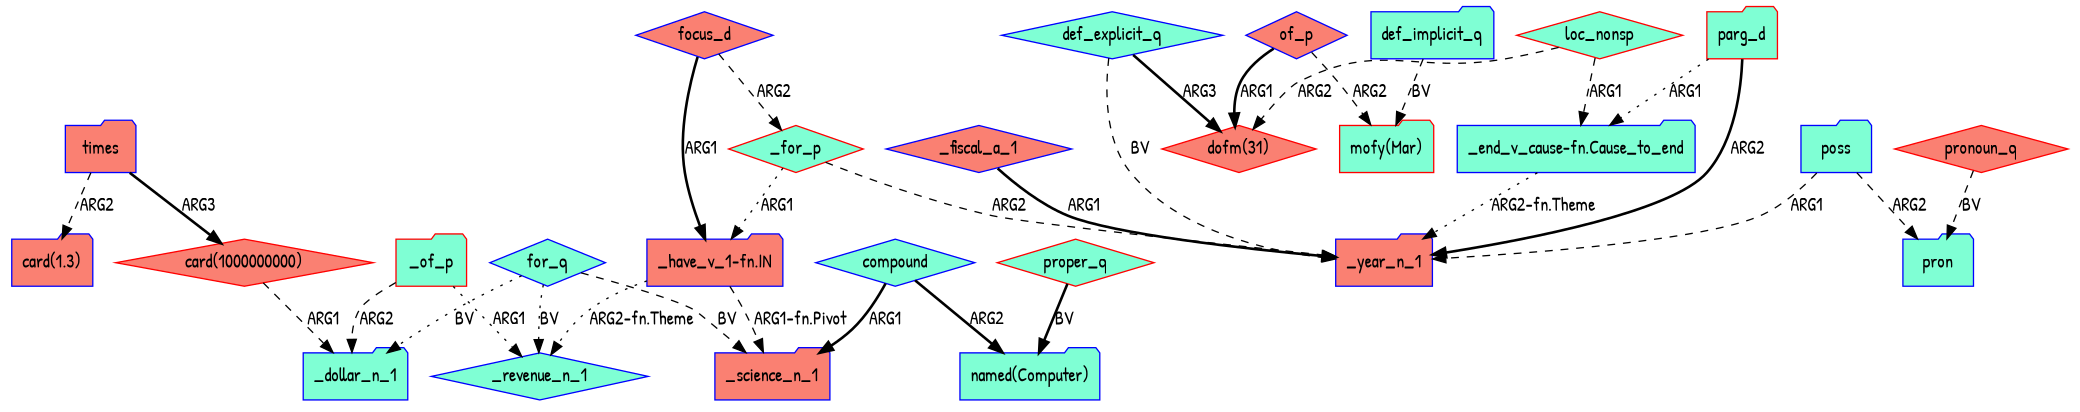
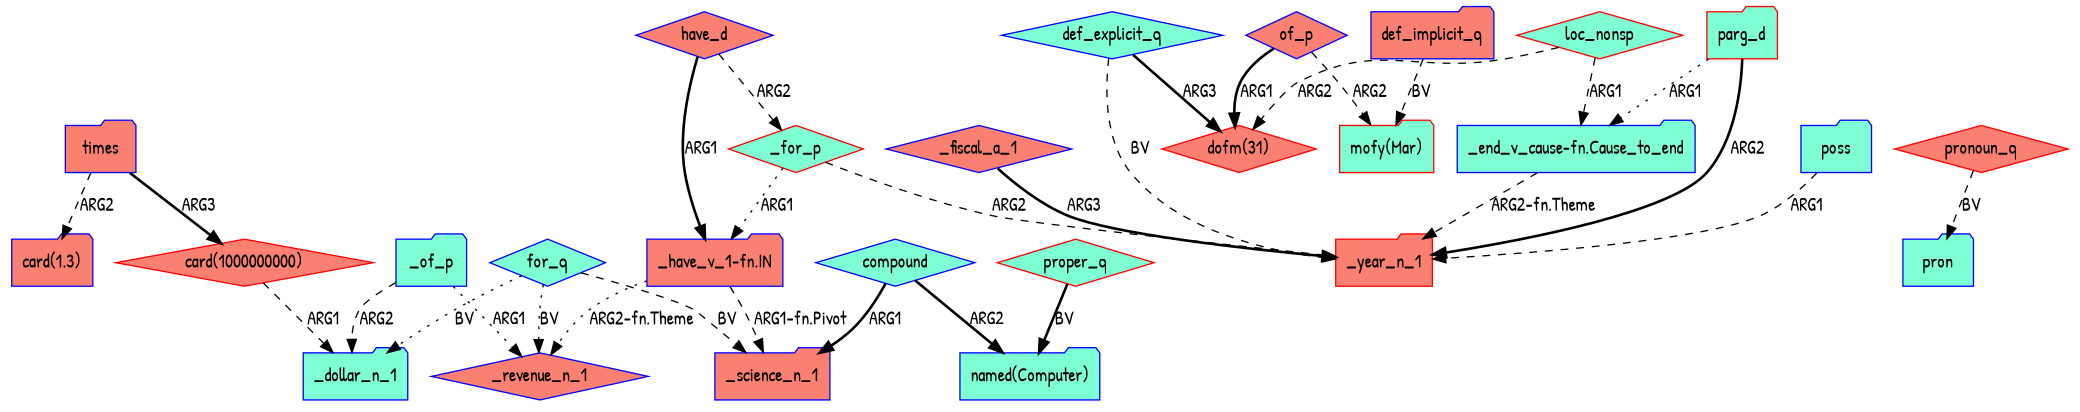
(704, 35) -> (704, 35)
(1432, 35) -> (1432, 35)
(1883, 201) -> none
(1486, 203) -> (1486, 203)
(1084, 206) -> (1084, 206)
(431, 263) -> (431, 263)
(1384, 263) -> (1384, 263)
(540, 376) -> (540, 376)
